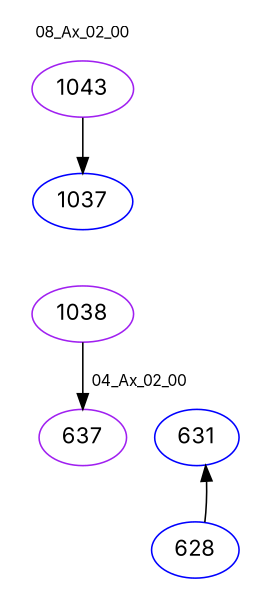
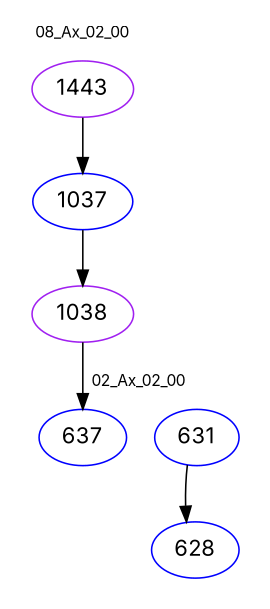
(83, 89) -> (83, 89)
none -> (83, 250)
(139, 382) -> (139, 382)
(83, 438) -> (83, 438)
(206, 502) -> (186, 485)
